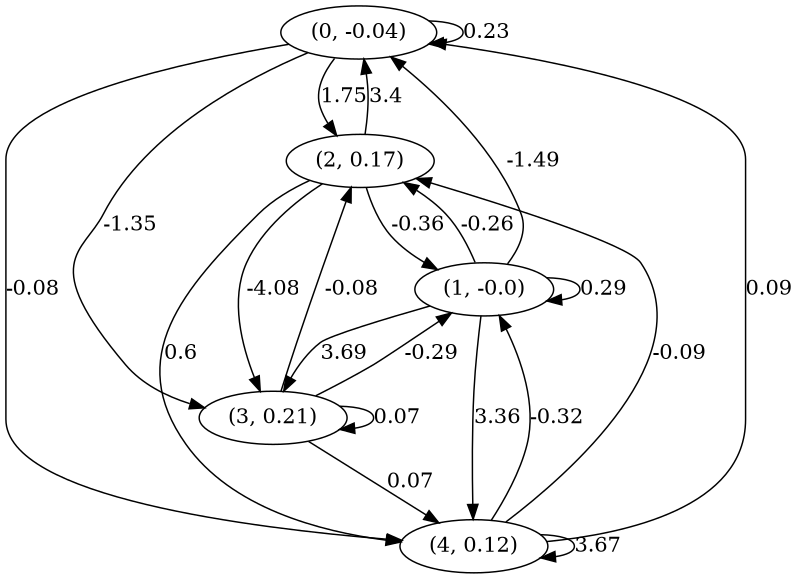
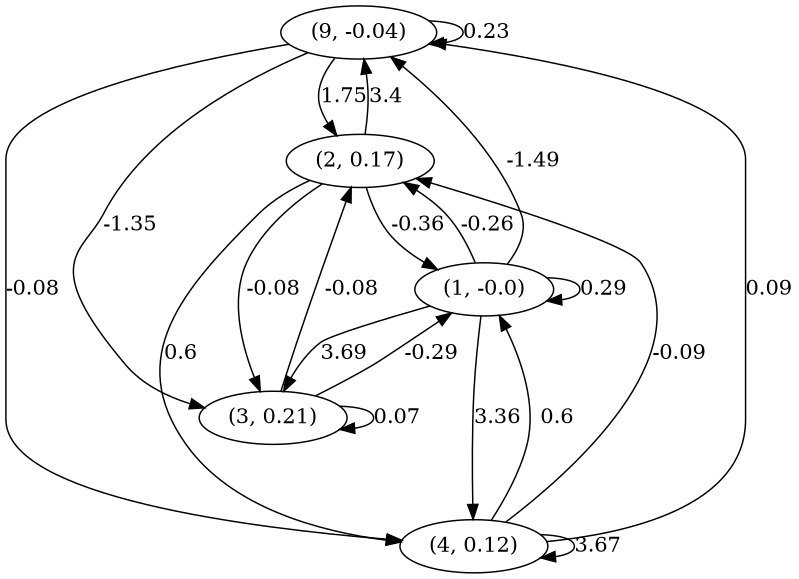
(359, 32) -> (359, 32)
(274, 289) -> (274, 289)
(557, 418) -> (557, 418)
(367, 478) -> none
